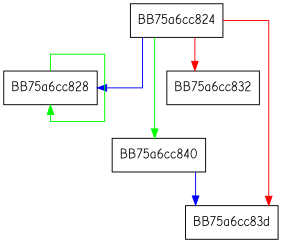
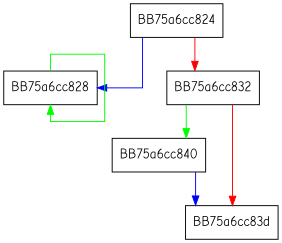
(155, 83) -> (186, 117)
(269, 86) -> (233, 151)
